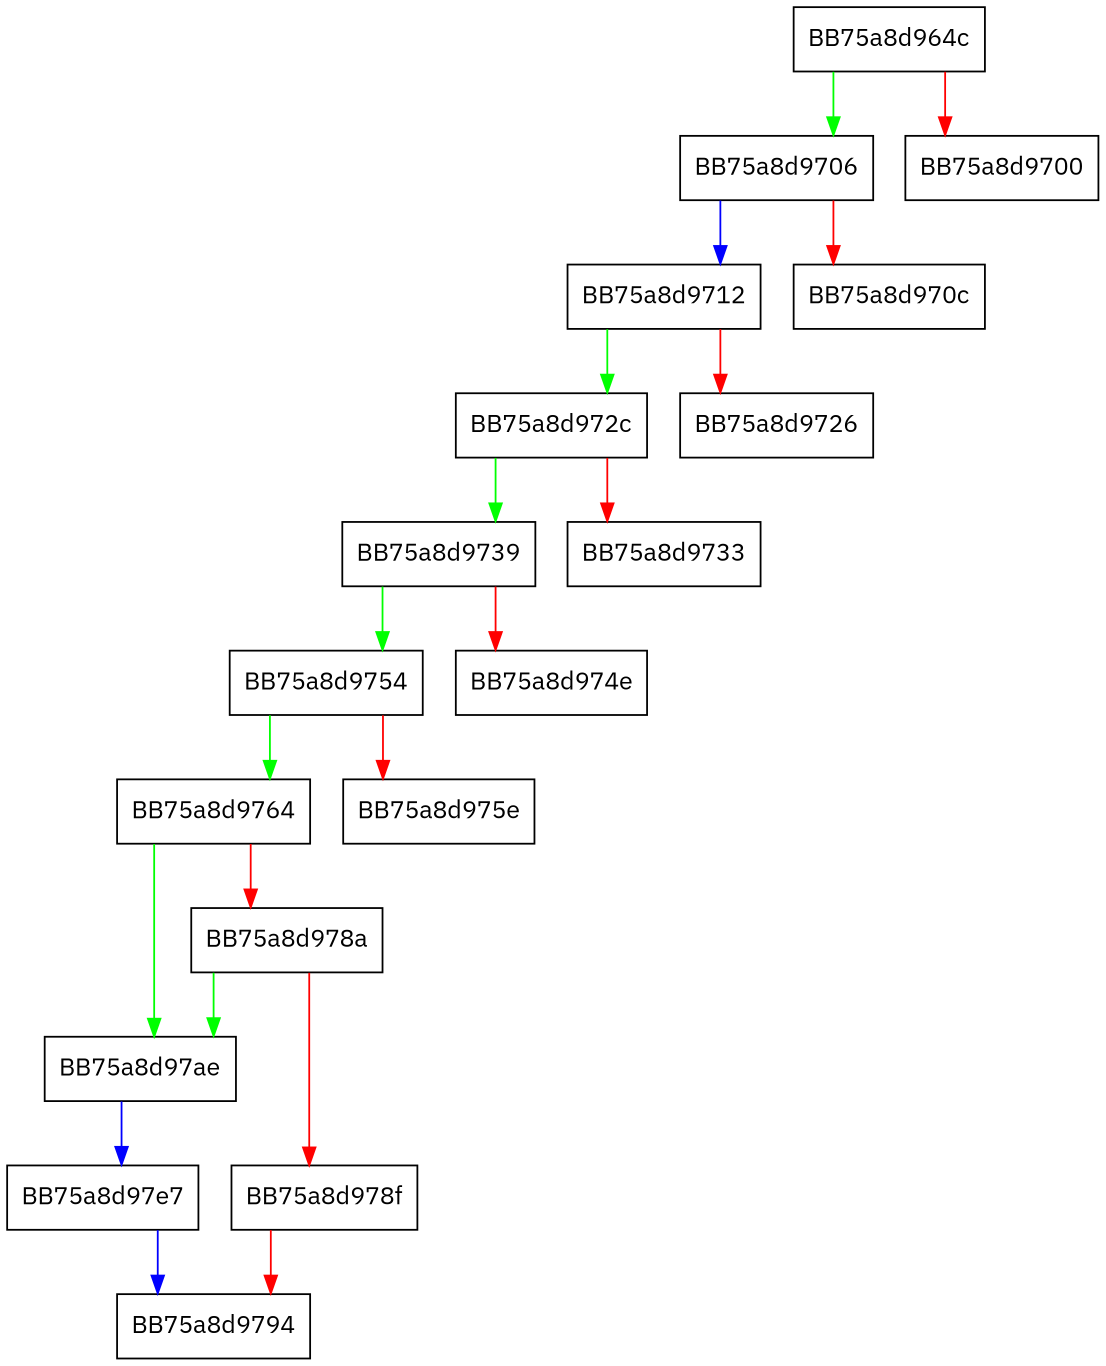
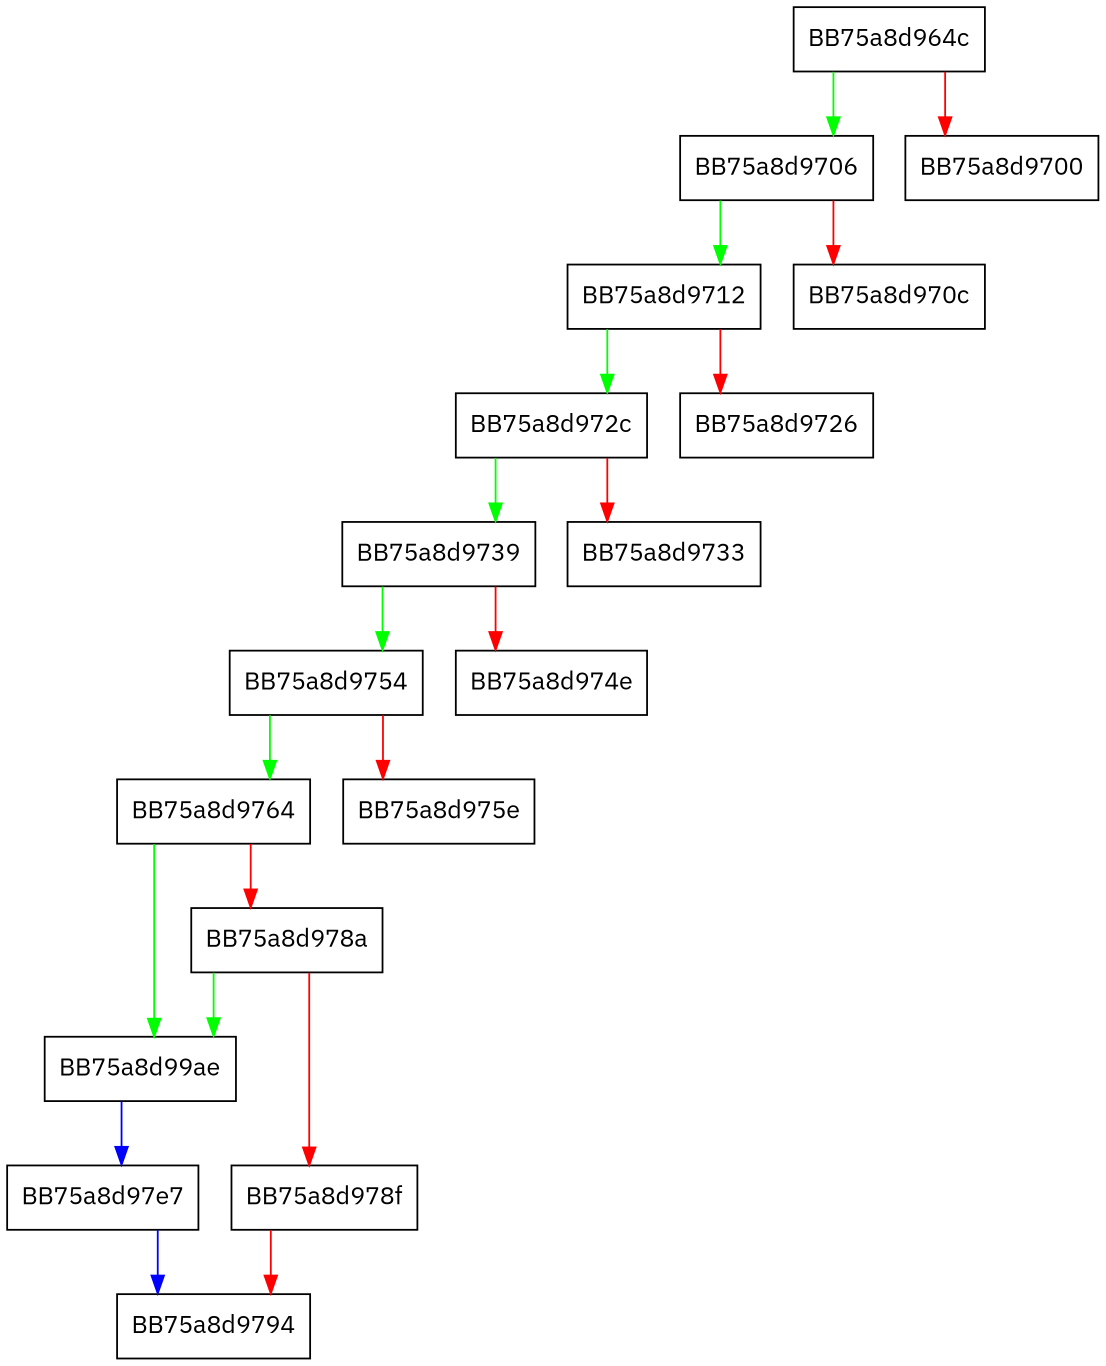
(720, 223) -> (720, 223)
(140, 1069) -> (140, 1069)
